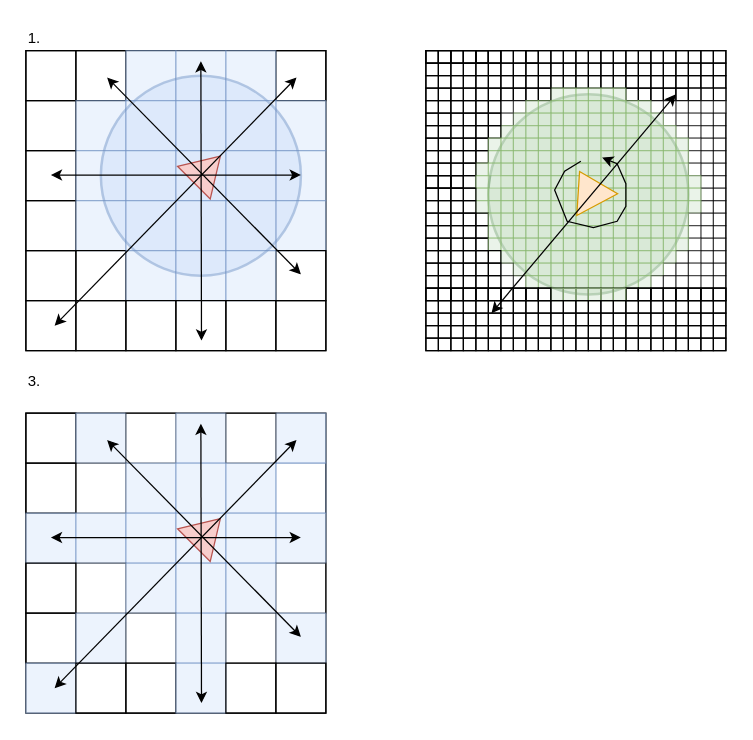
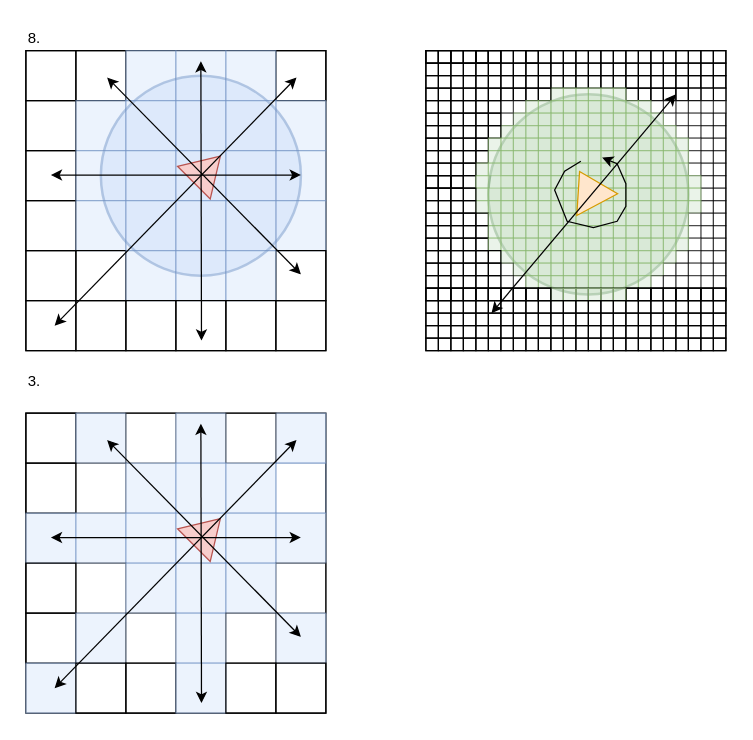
(35, 38) -> (35, 38)
